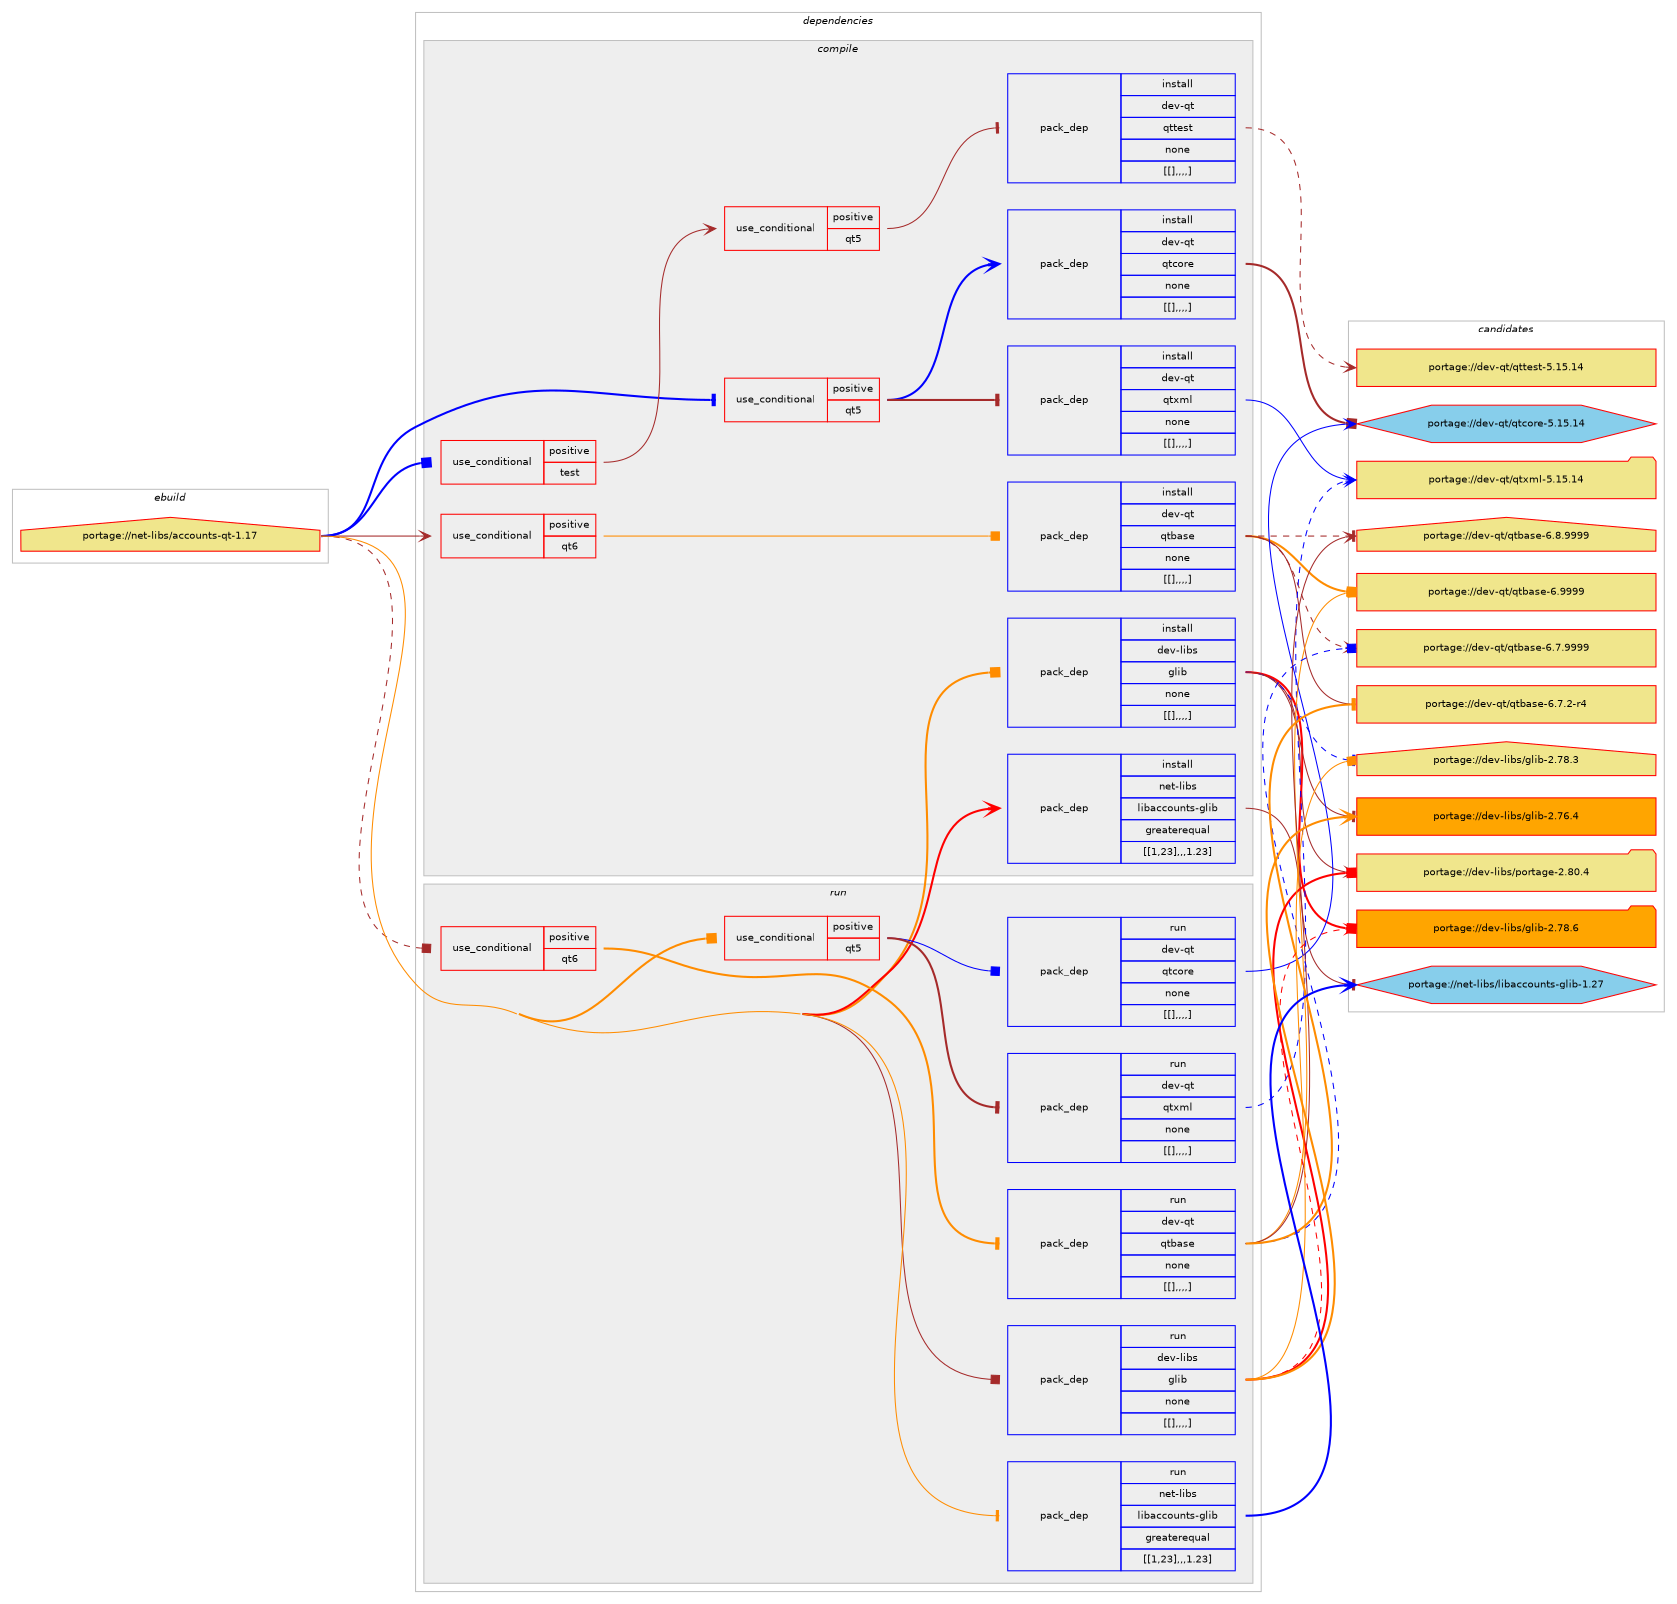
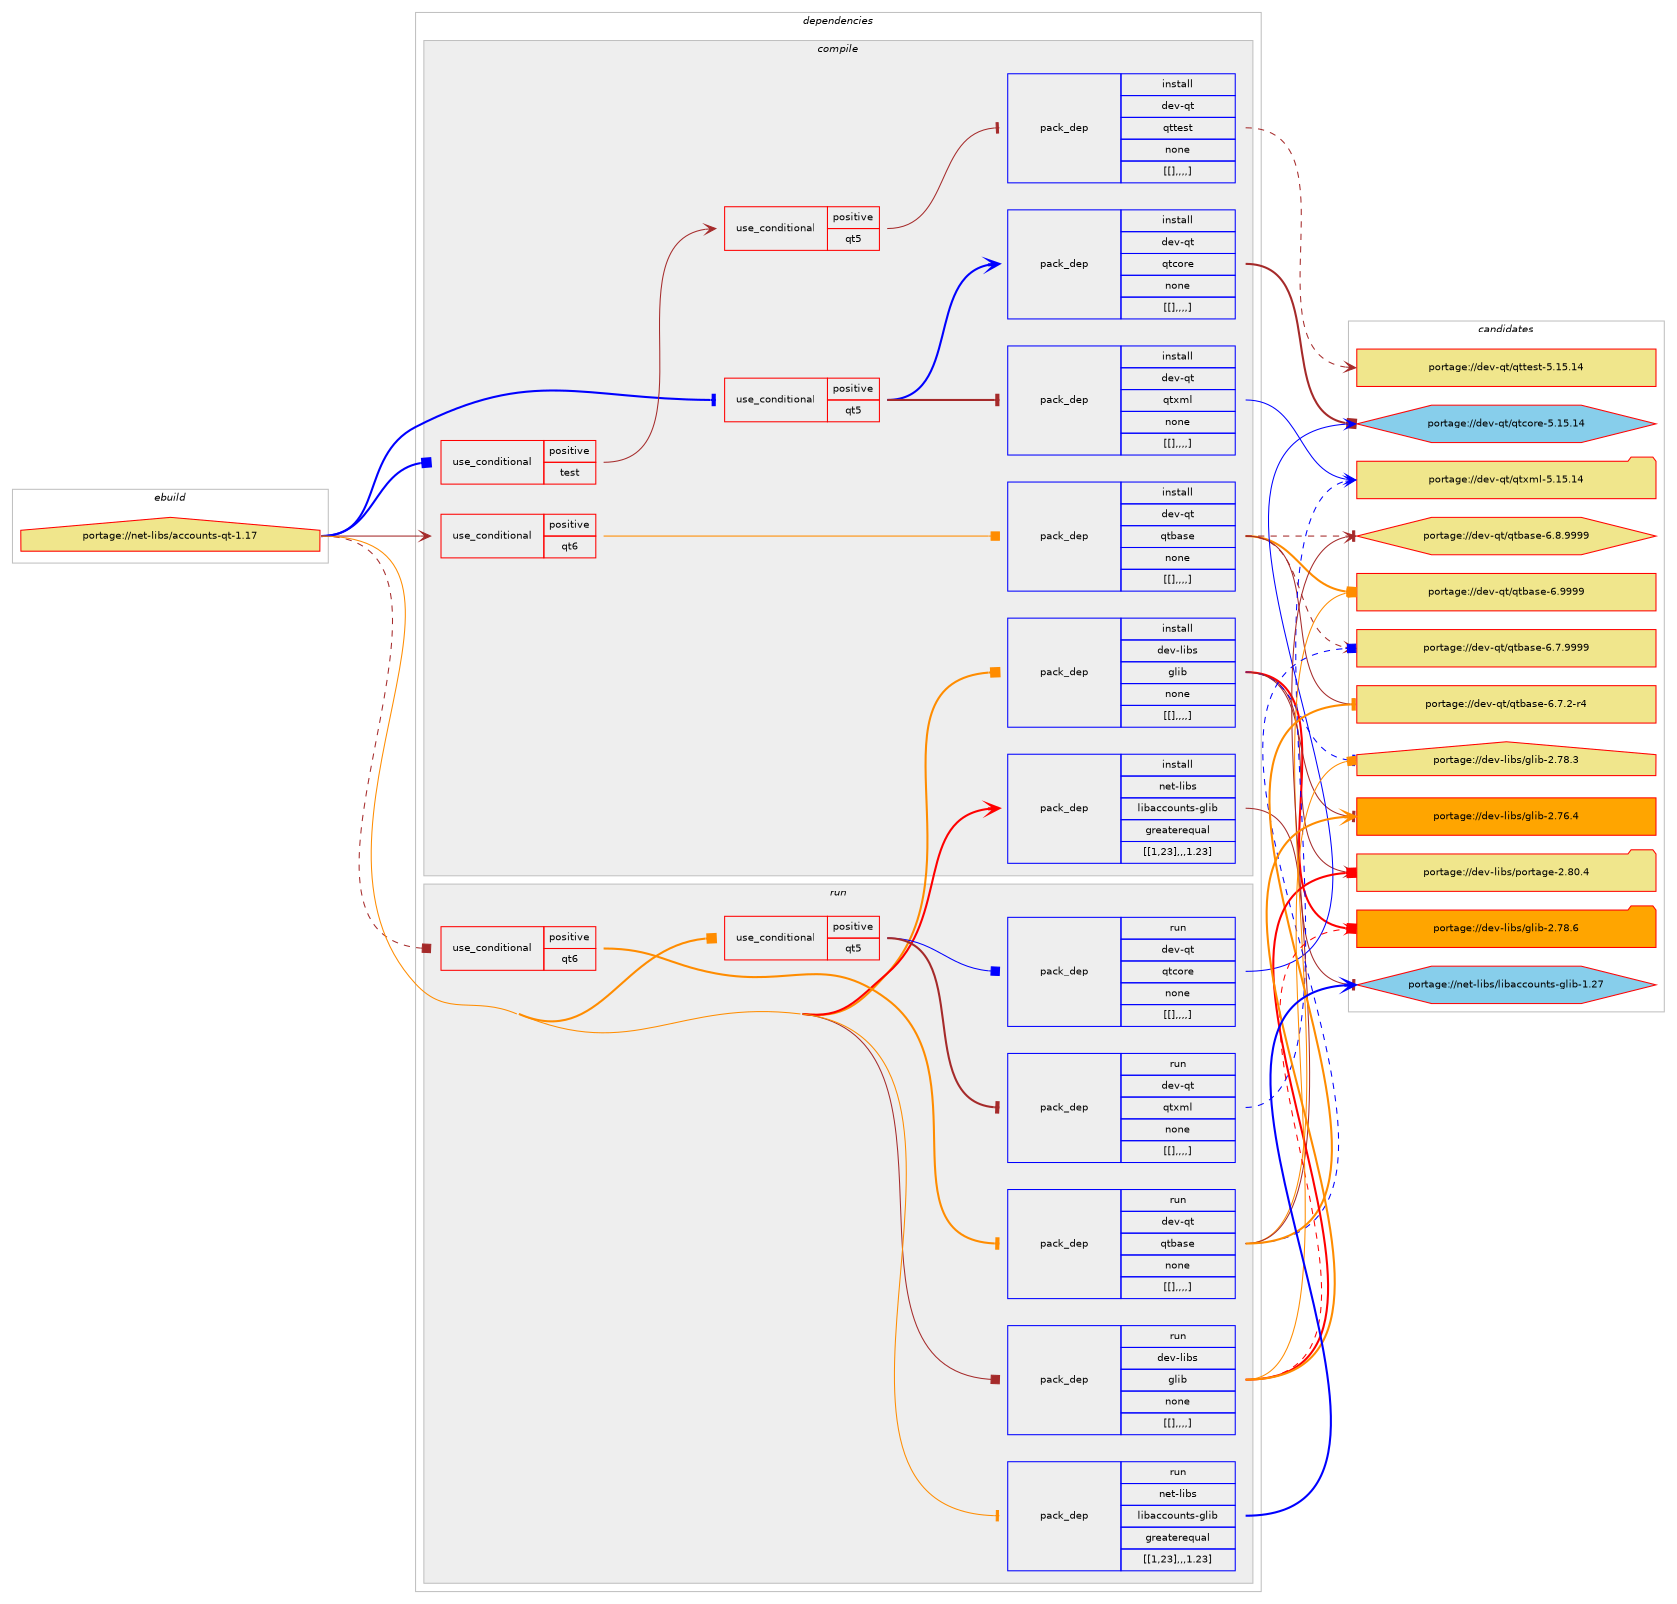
(1506, 536) -> (1506, 536)
